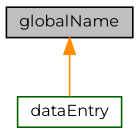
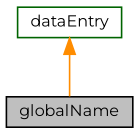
(70, 76) -> (70, 76)
